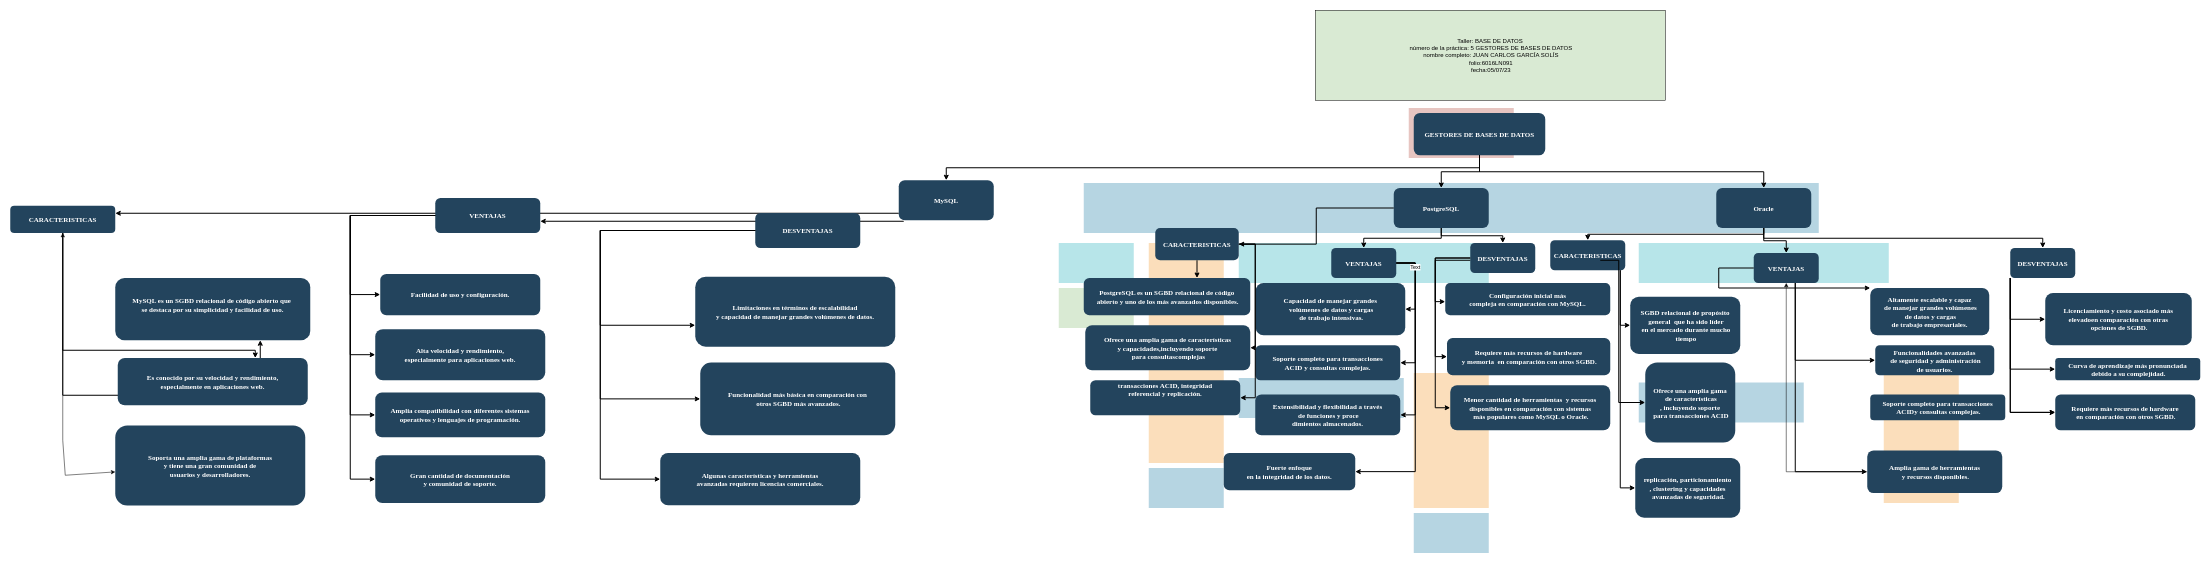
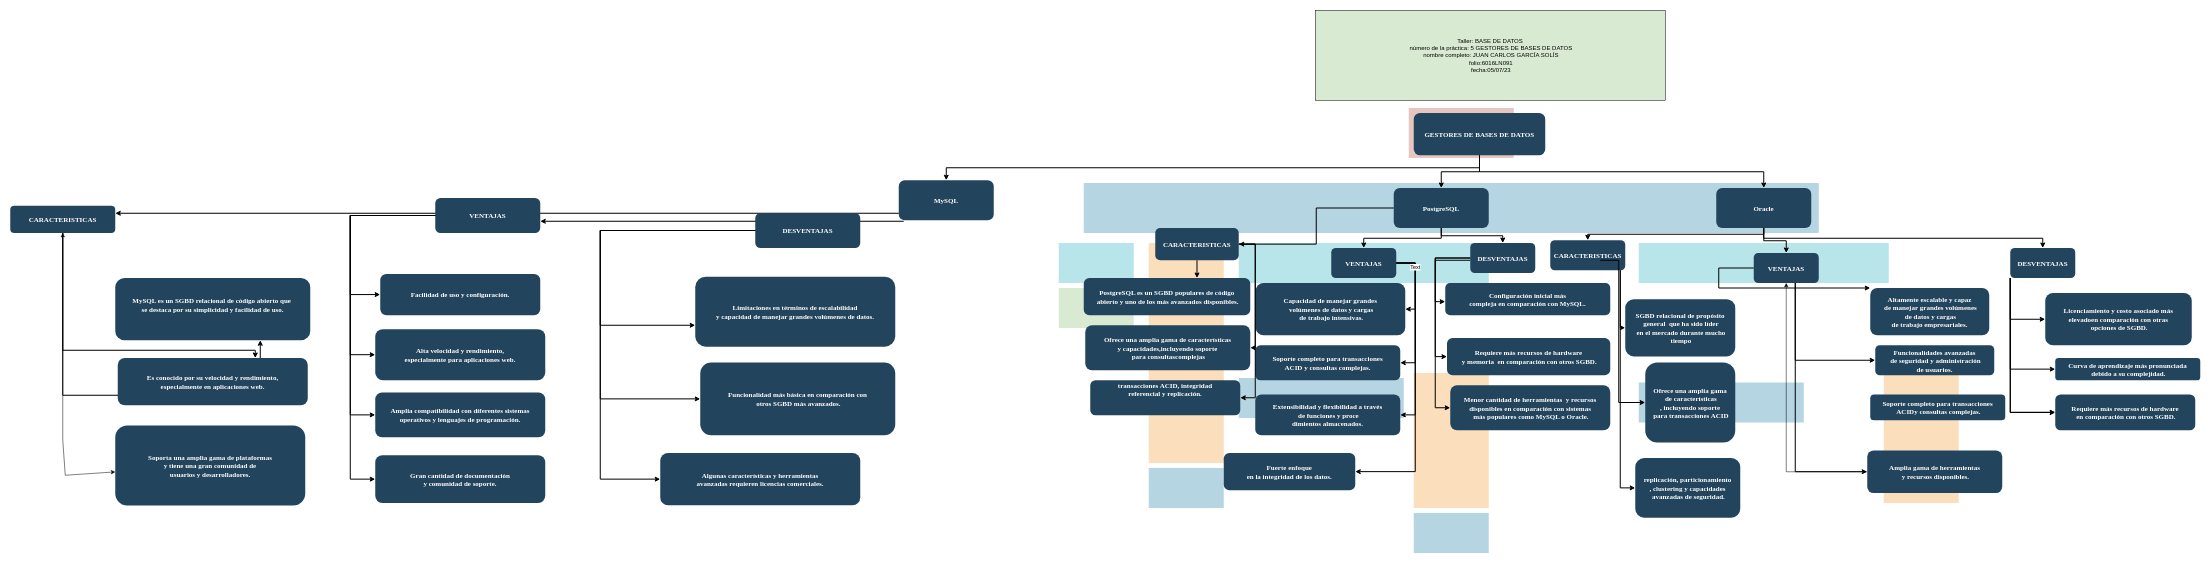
(1167, 293) -> (1167, 293)
(1685, 325) -> (1680, 328)
